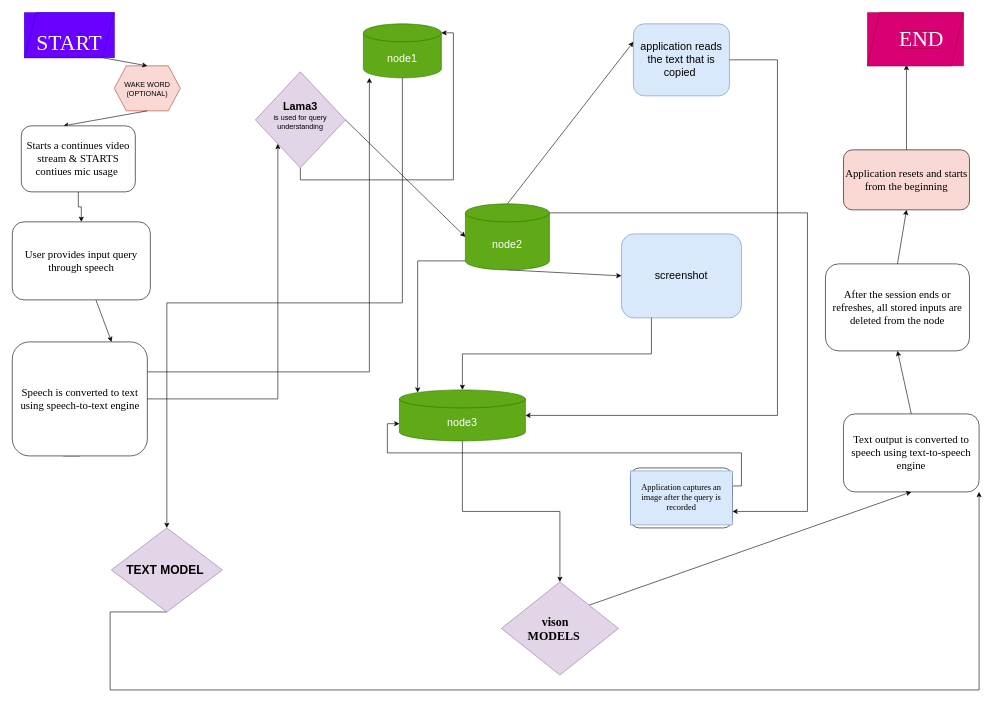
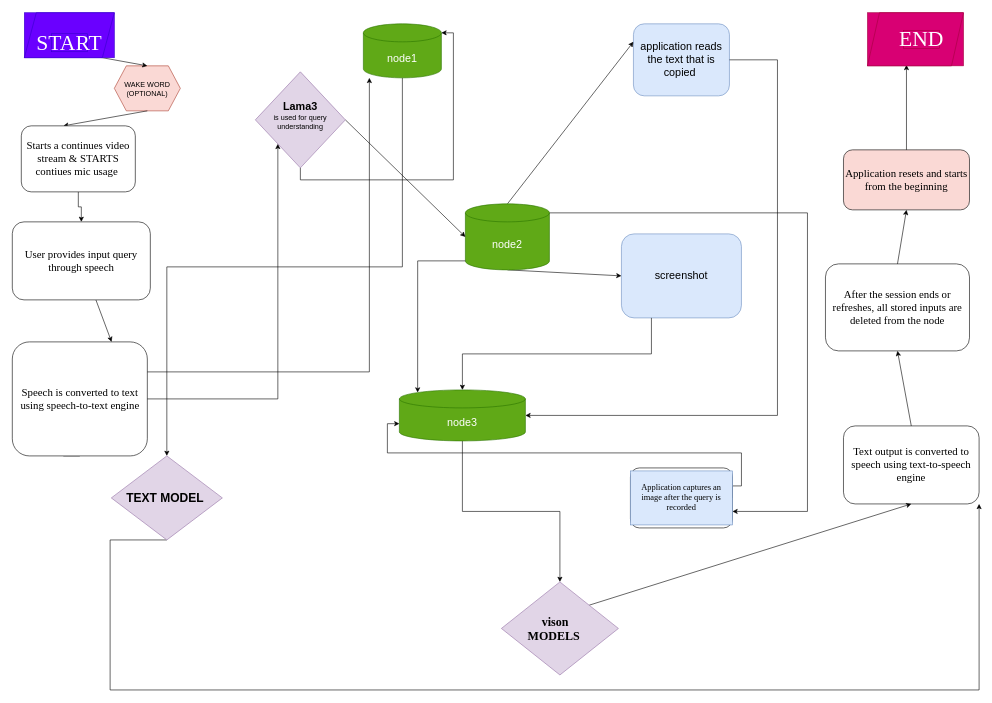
(911, 453) -> (911, 465)
(167, 570) -> (167, 498)
